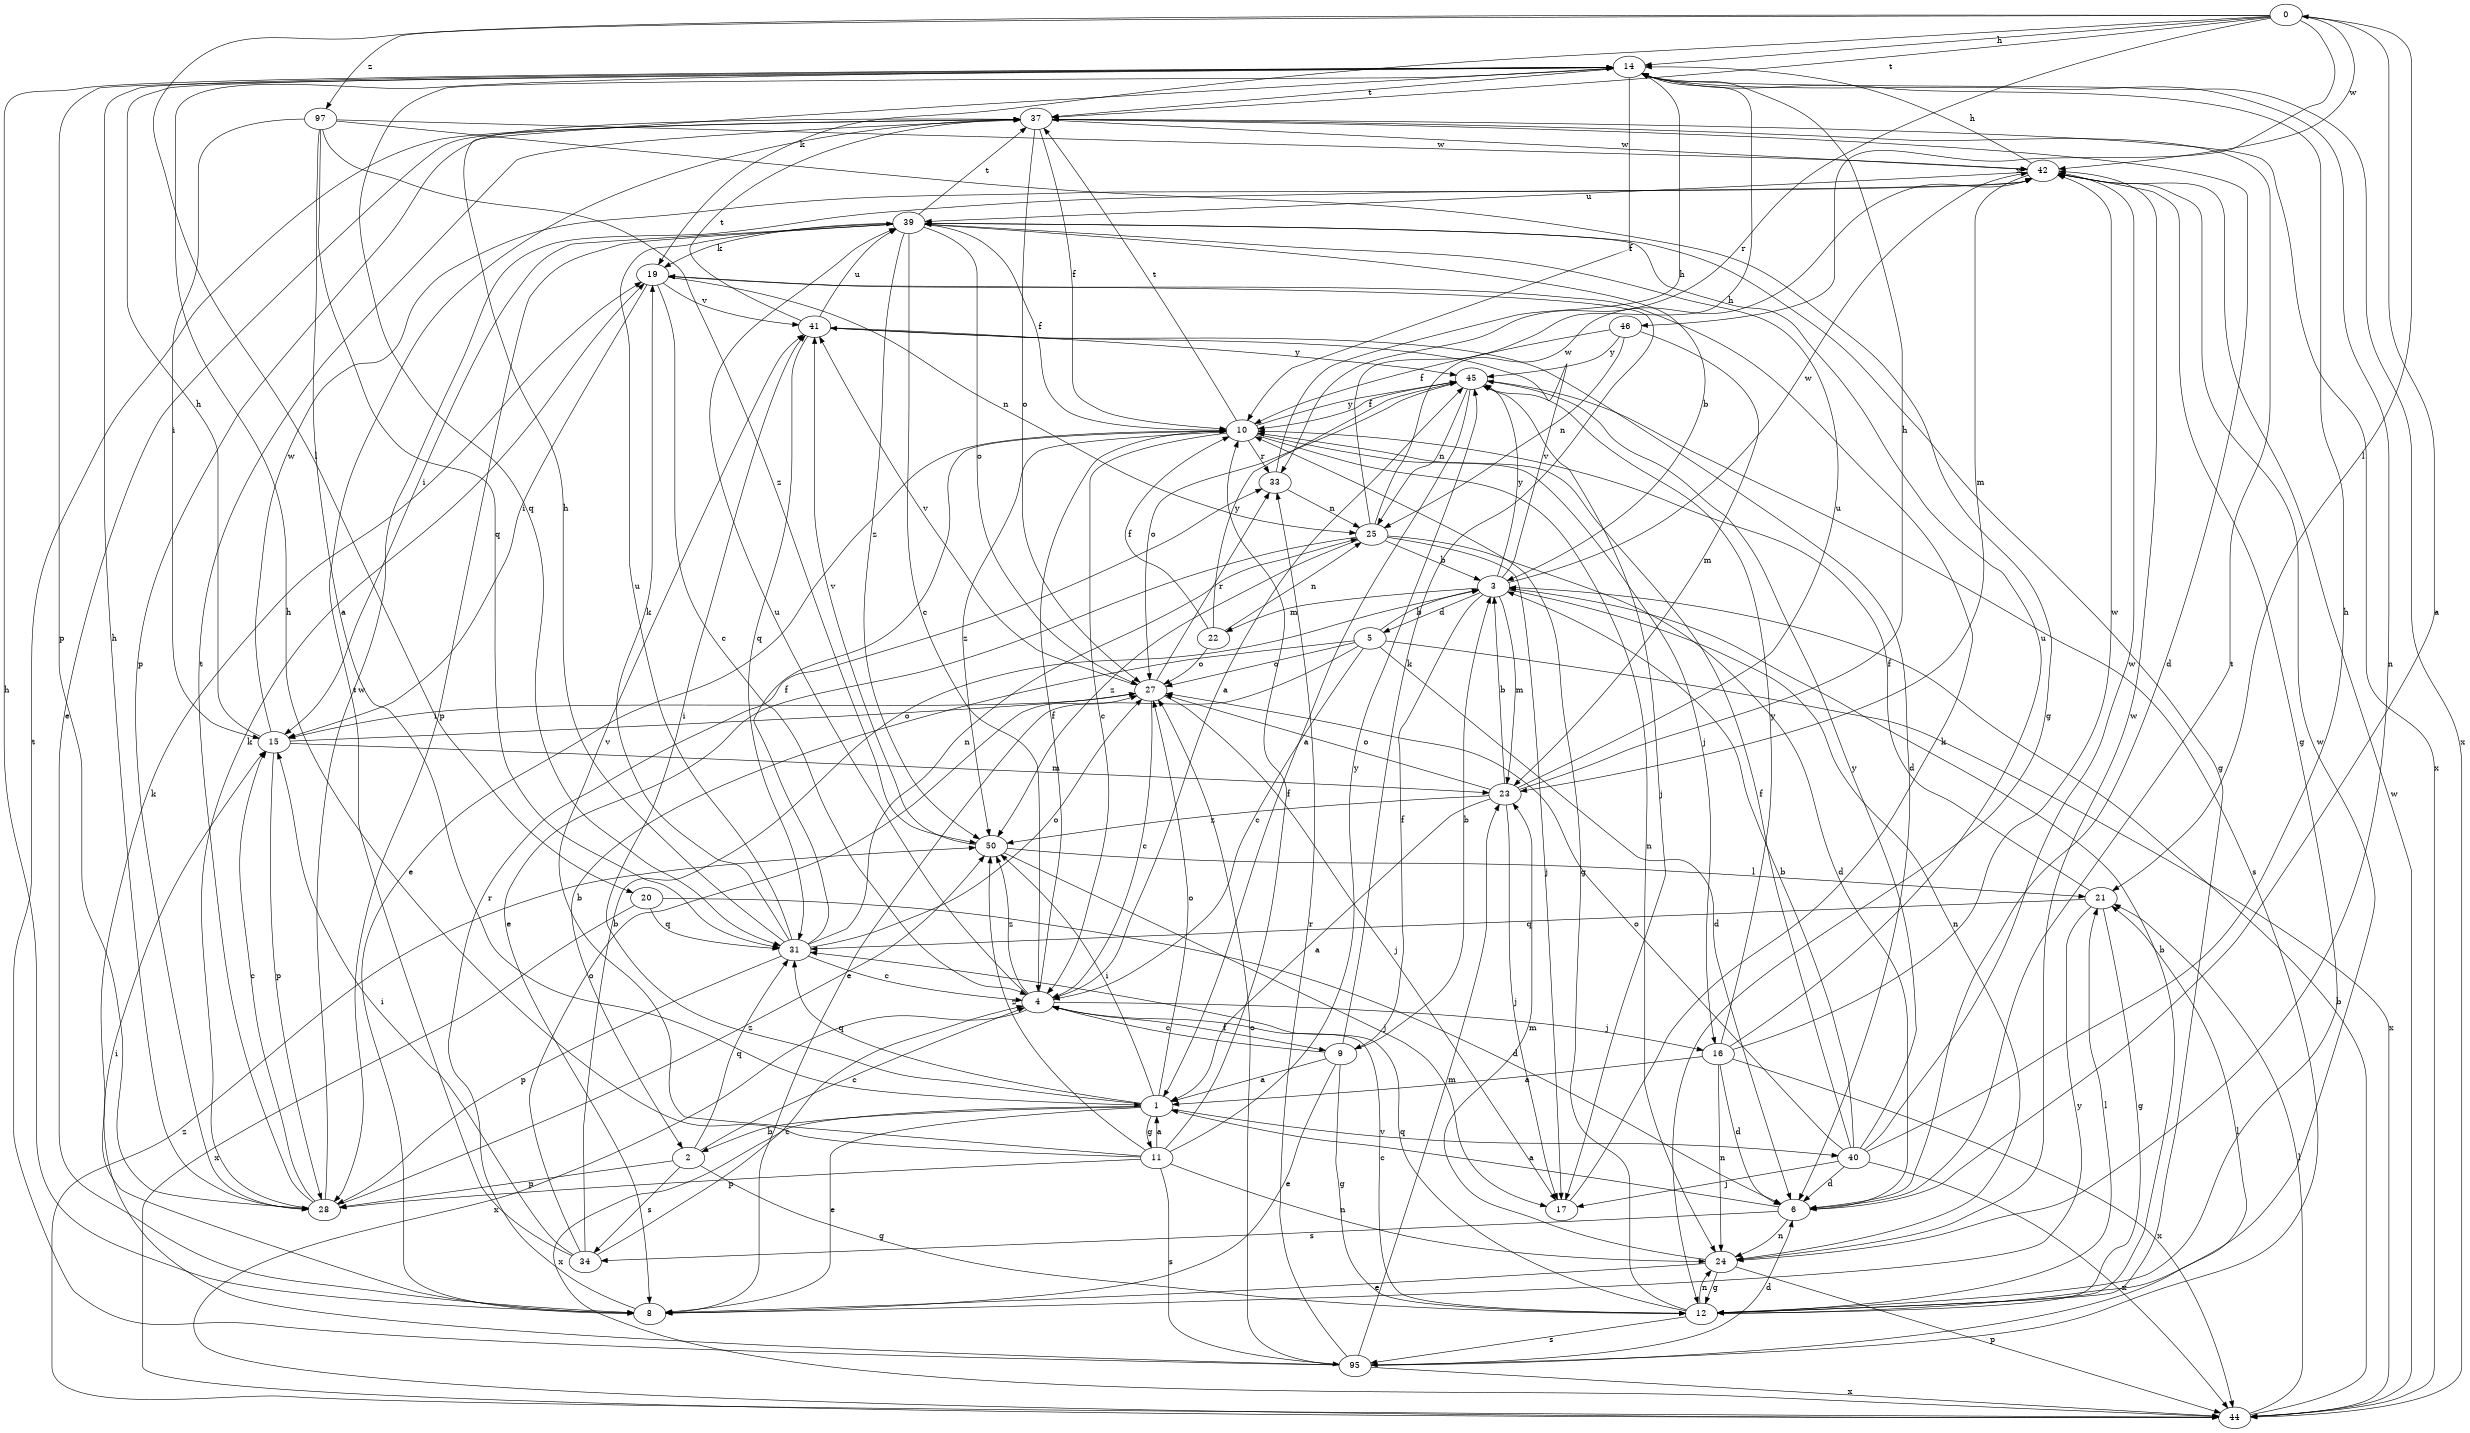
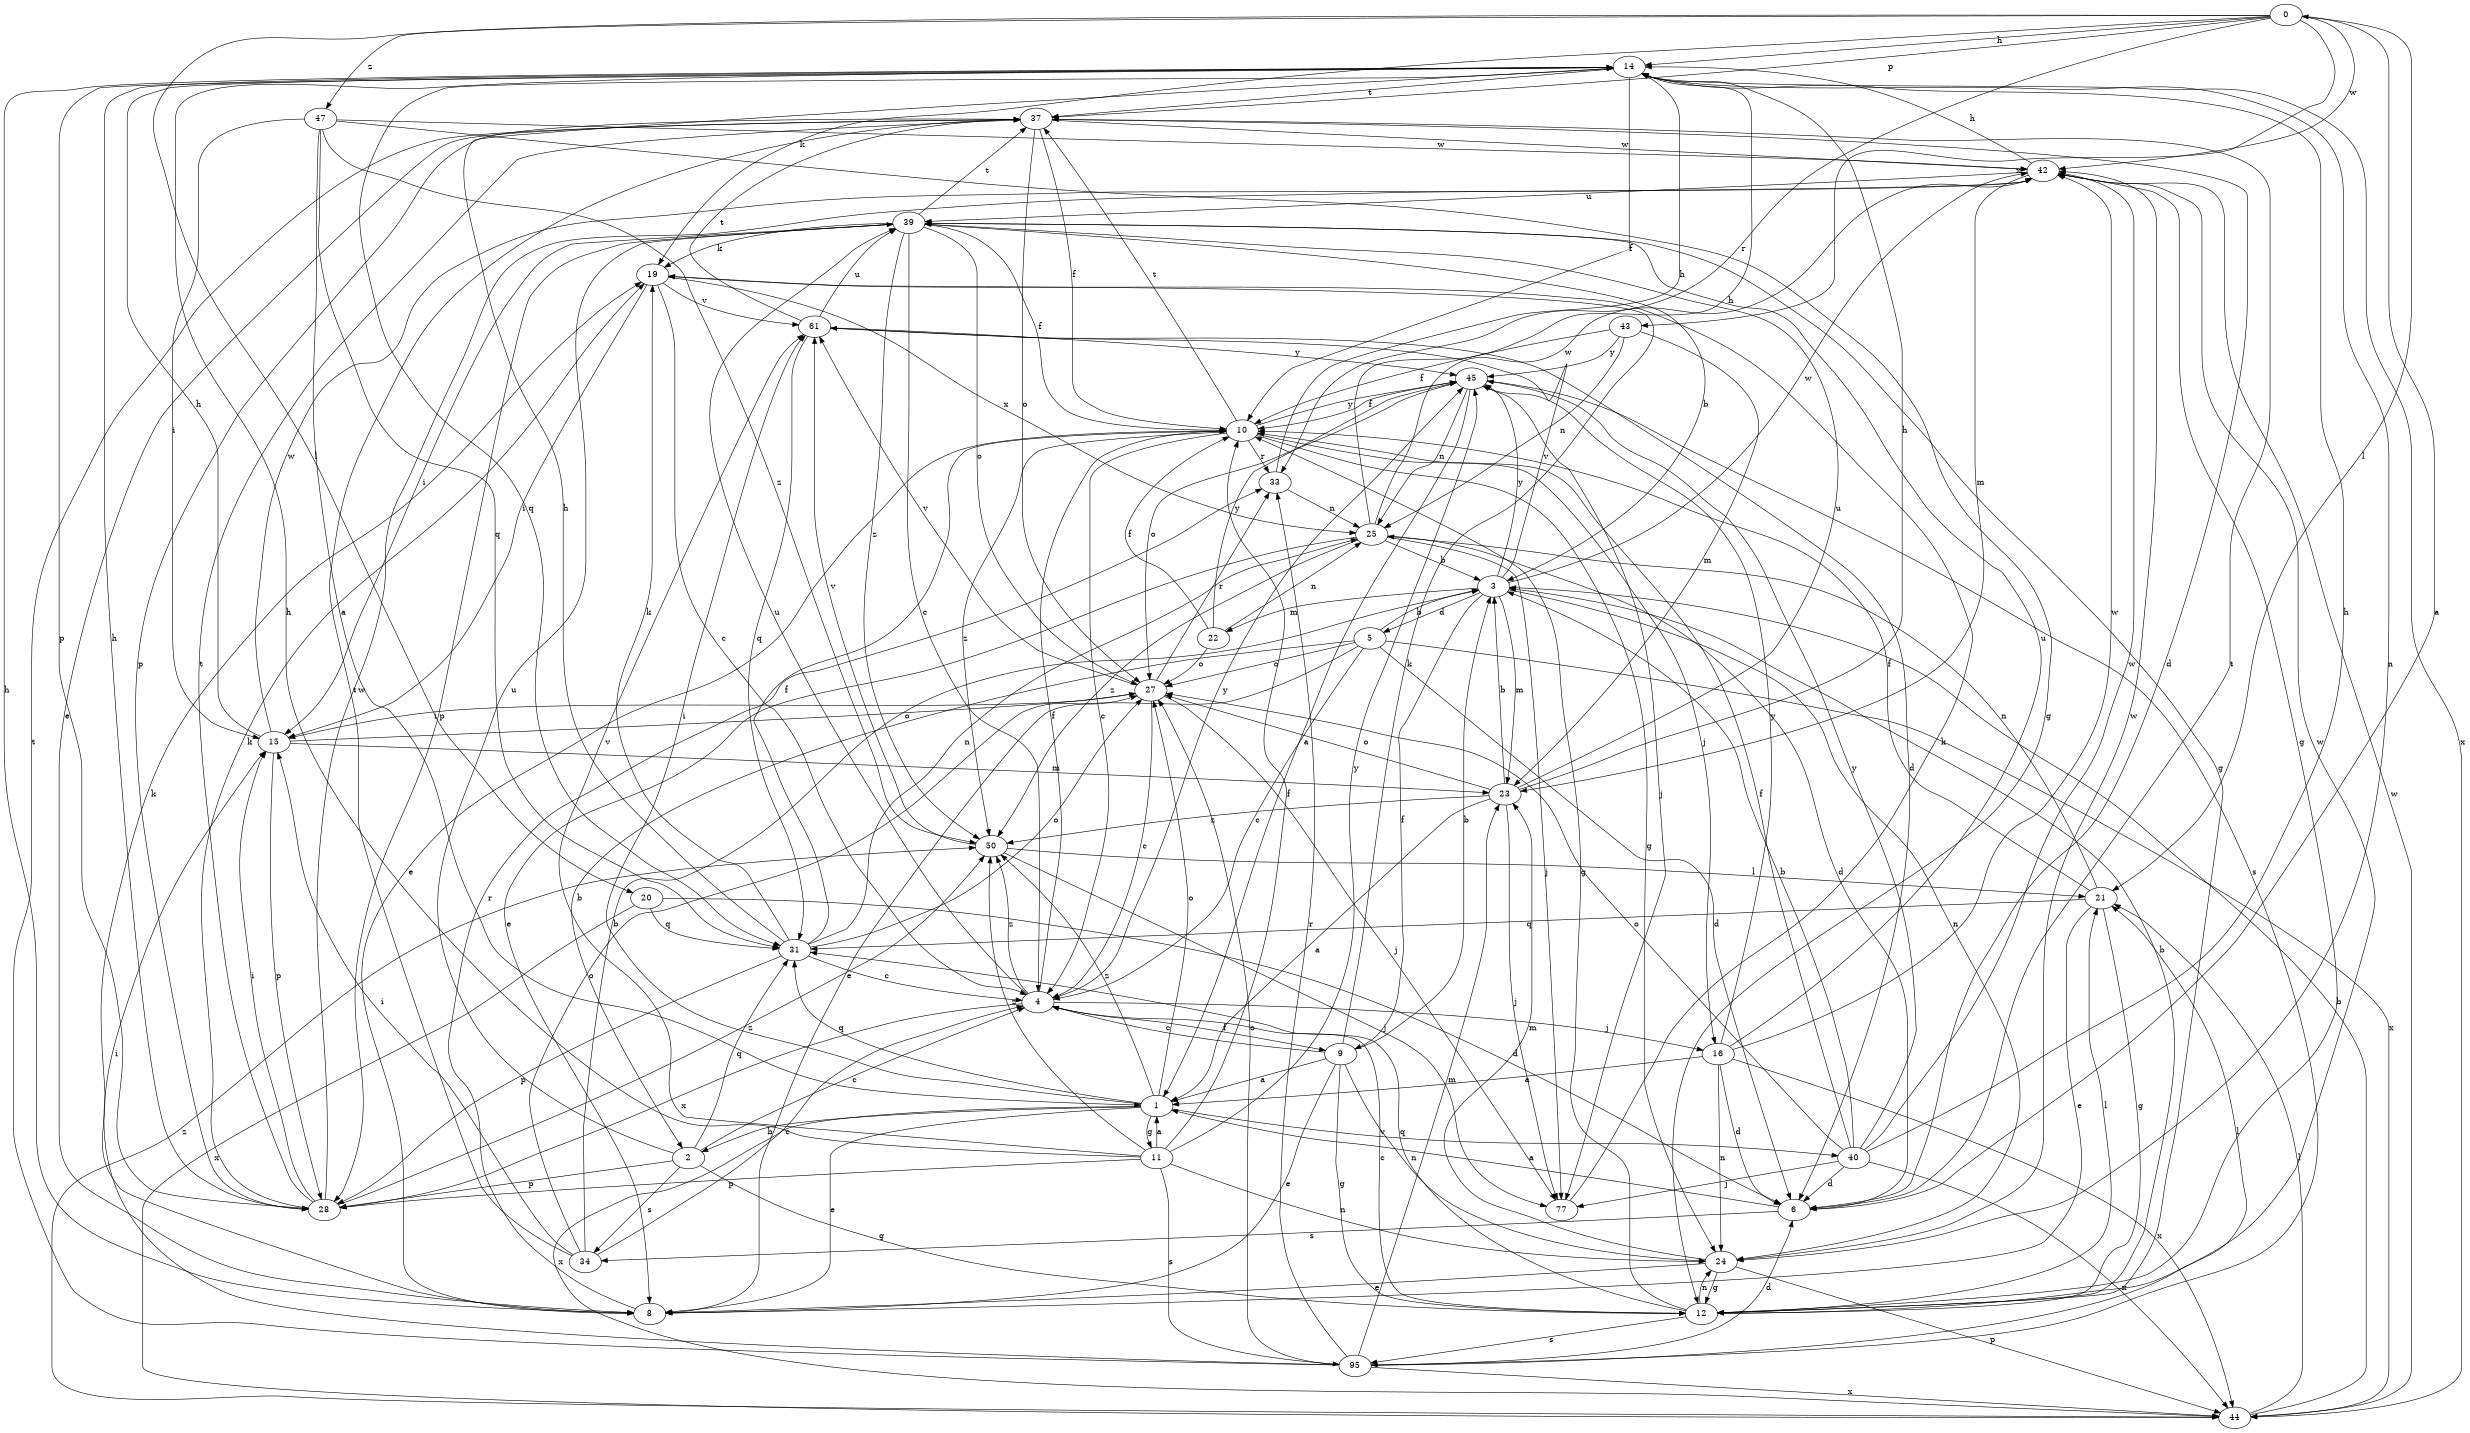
(1891, 67) -> (1891, 67)
(321, 119) -> (321, 119)
(2294, 273) -> none
(815, 327) -> (815, 327)
(1626, 327) -> (1626, 327)
(1006, 405) -> (1006, 405)
(629, 489) -> (556, 632)
none -> (1815, 589)
(1226, 690) -> (1226, 690)
(1650, 846) -> (1650, 846)
(253, 976) -> (253, 976)
(1107, 976) -> (1107, 976)
(2080, 1106) -> (2080, 1106)
(1562, 1210) -> (1562, 1210)
(1767, 1241) -> (1487, 1221)
(737, 1398) -> (681, 1095)
